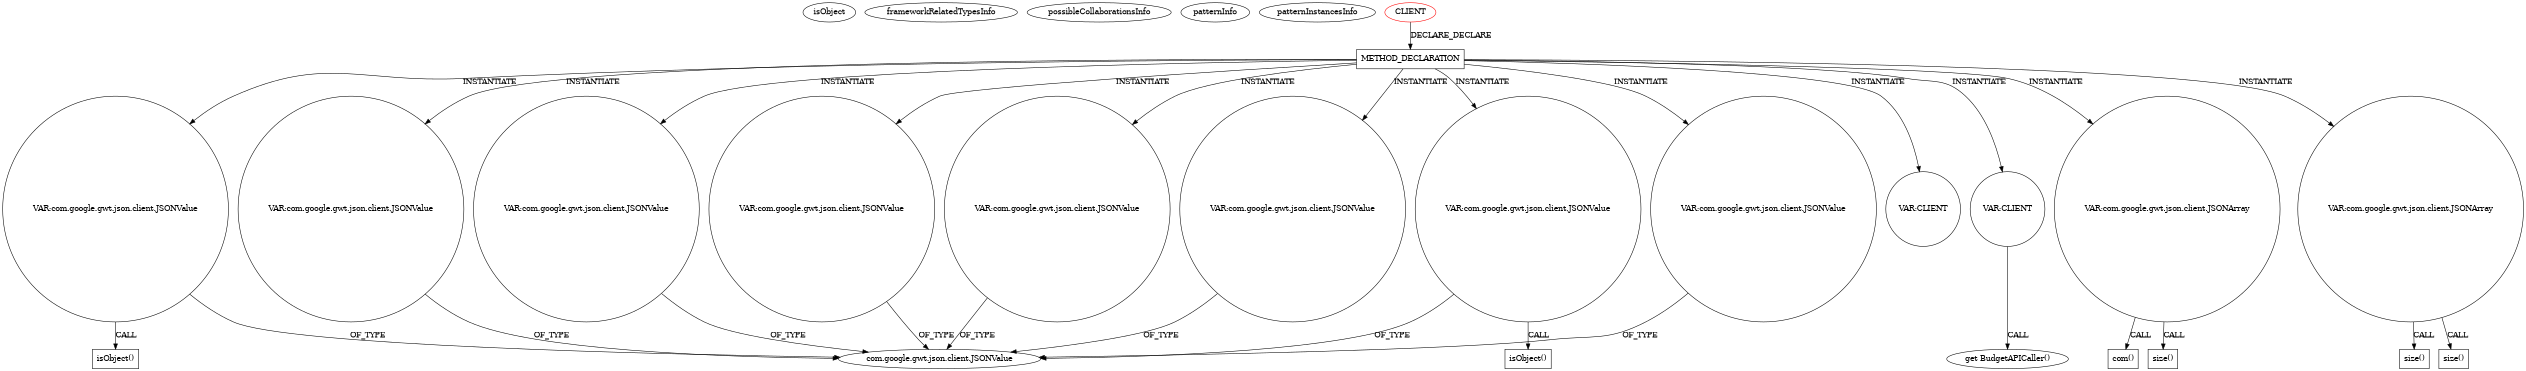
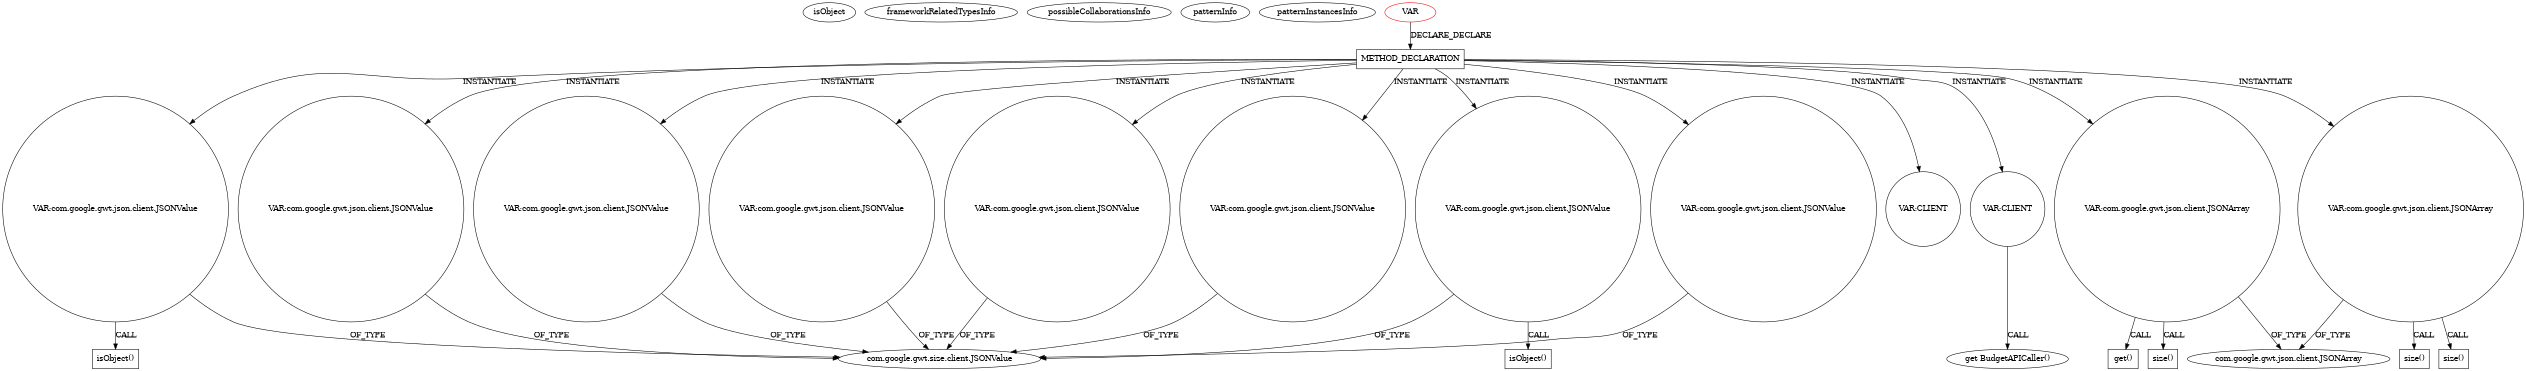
(1410, 12) -> (1410, 12)
(940, 359) -> (940, 359)
(2123, 359) -> (2123, 359)
none -> (2289, 359)
